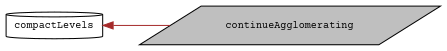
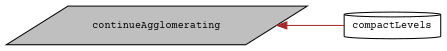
(142, 25) -> (316, 25)
